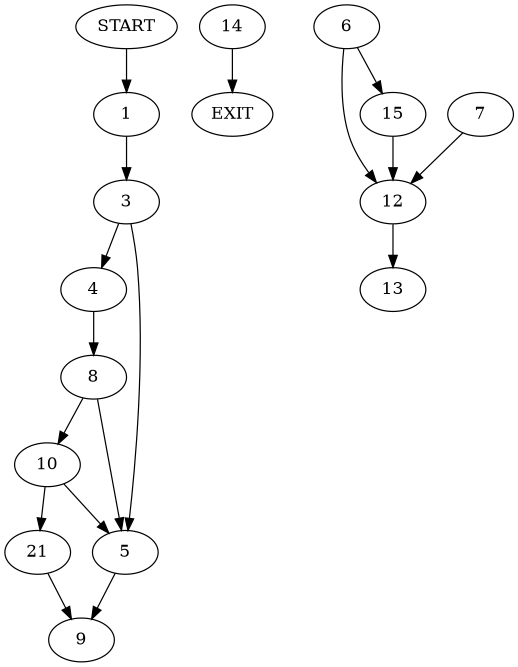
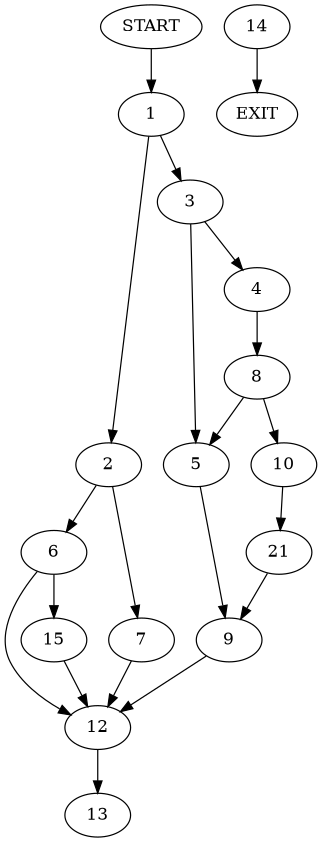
none -> (109, 465)
(82, 504) -> none
none -> (168, 681)
